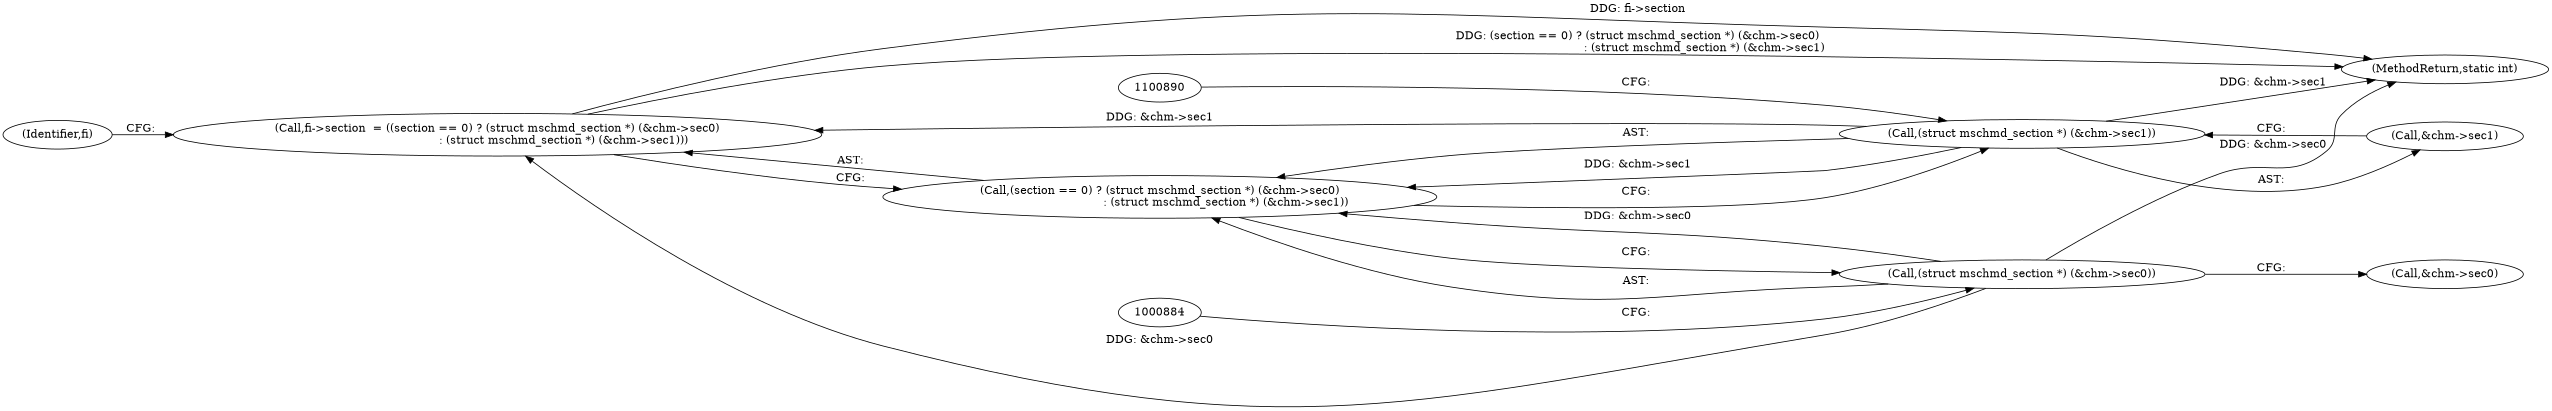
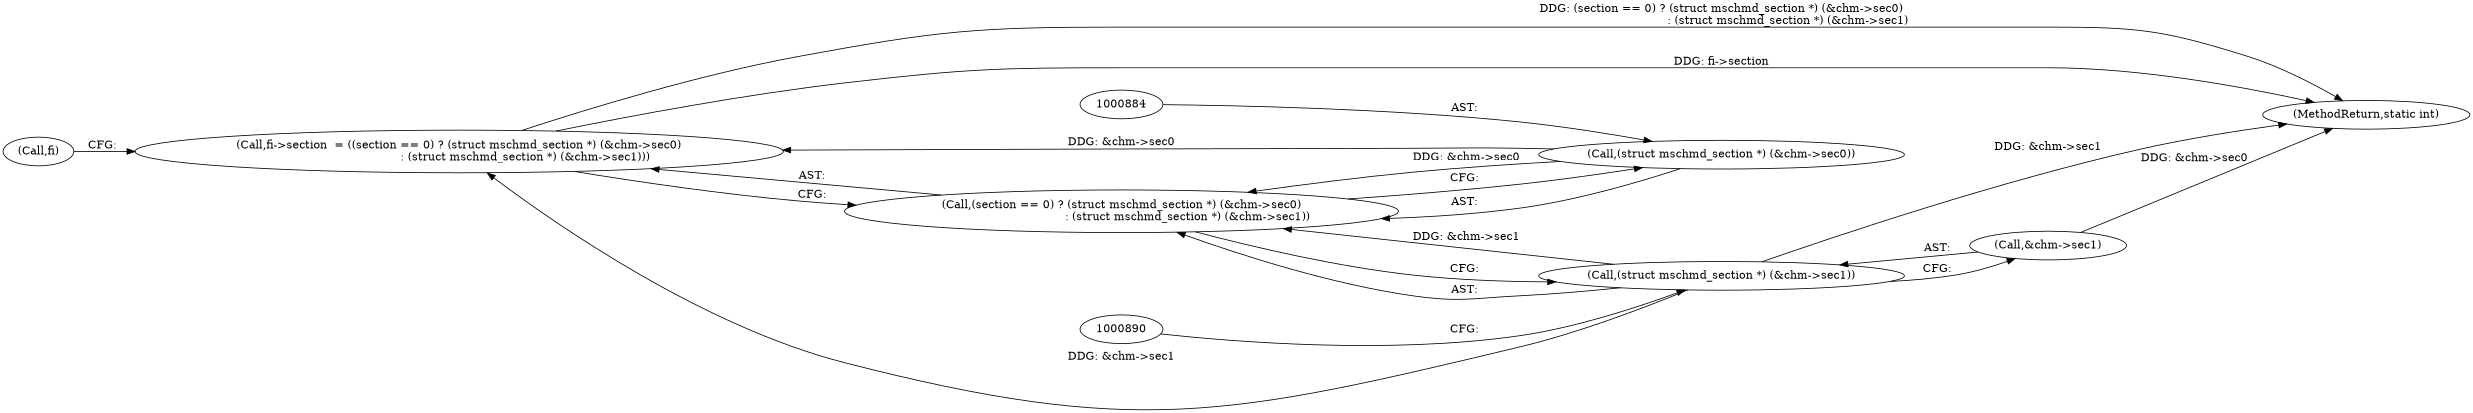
(1160, 88) -> (1122, 329)
(2273, 129) -> (1939, 248)
(58, 135) -> (38, 151)
(2226, 172) -> (2203, 182)
(2273, 180) -> (1939, 269)
(2445, 274) -> none
(1638, 313) -> (1466, 108)
